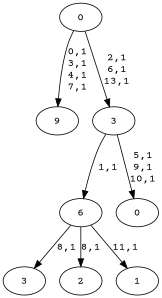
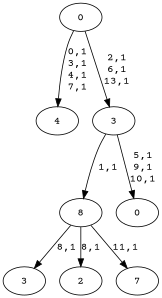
(57, 121) -> (57, 121)
(81, 213) -> (81, 213)
(137, 281) -> (137, 281)
